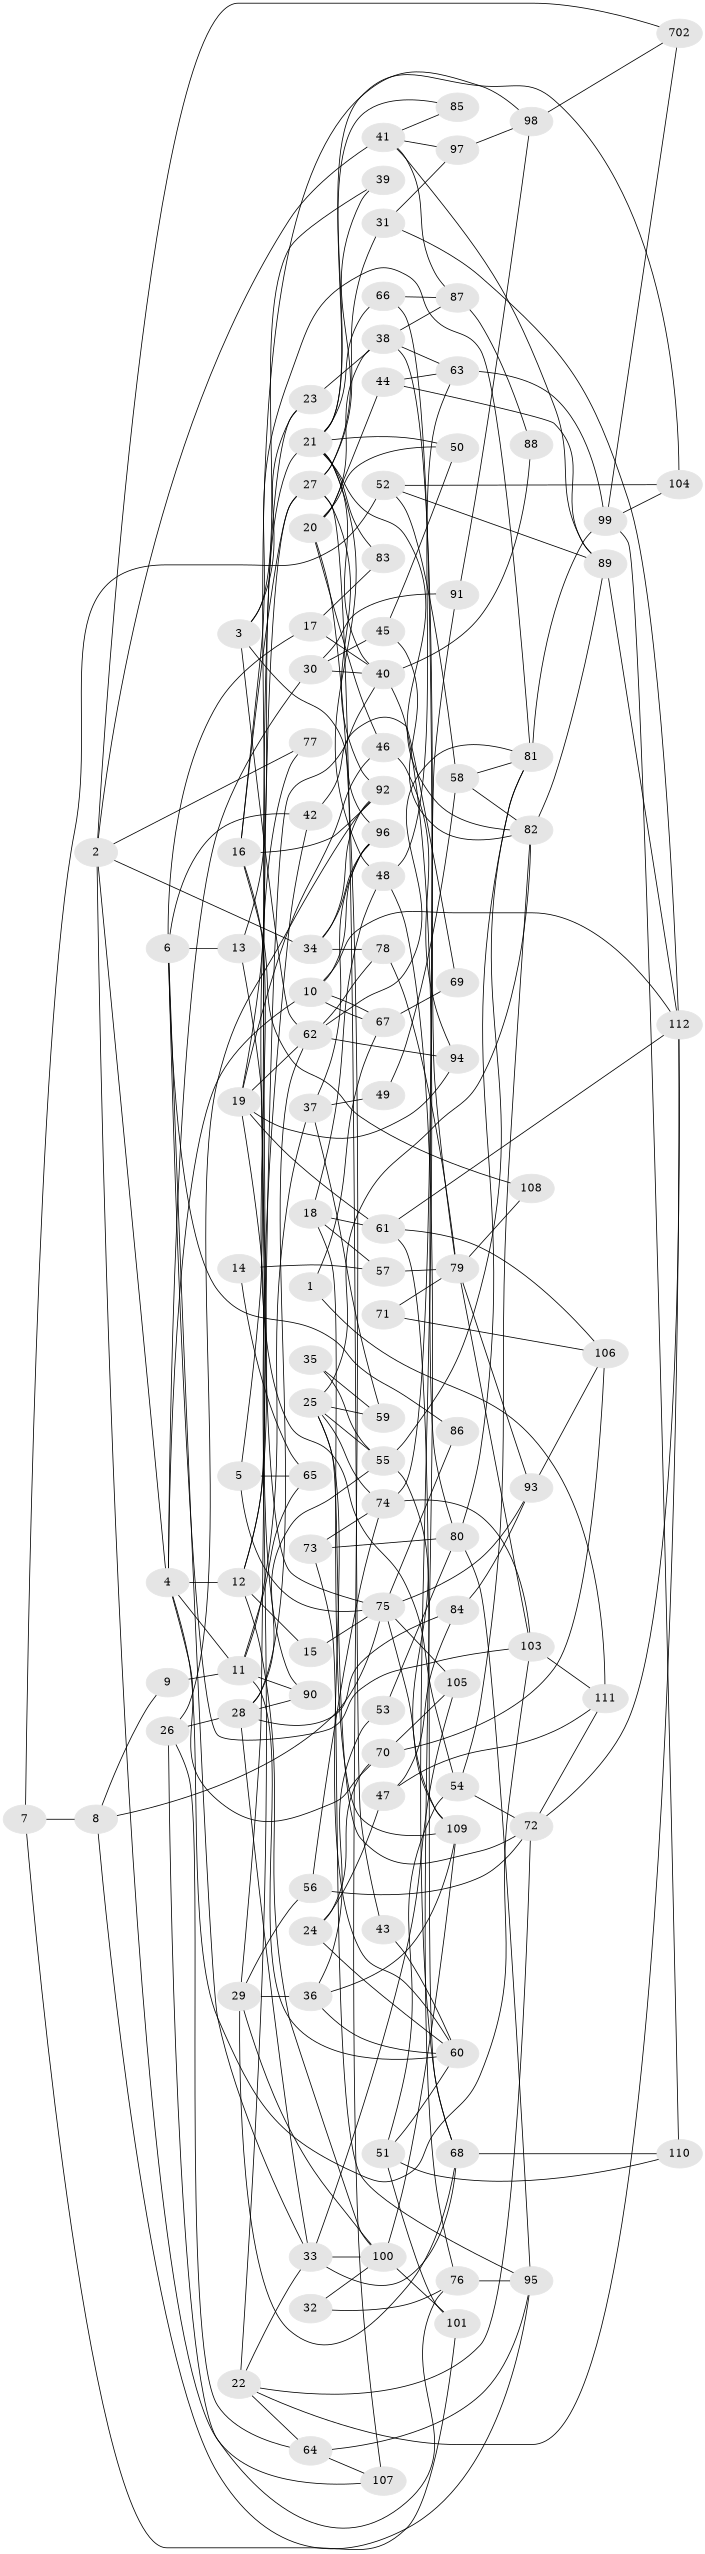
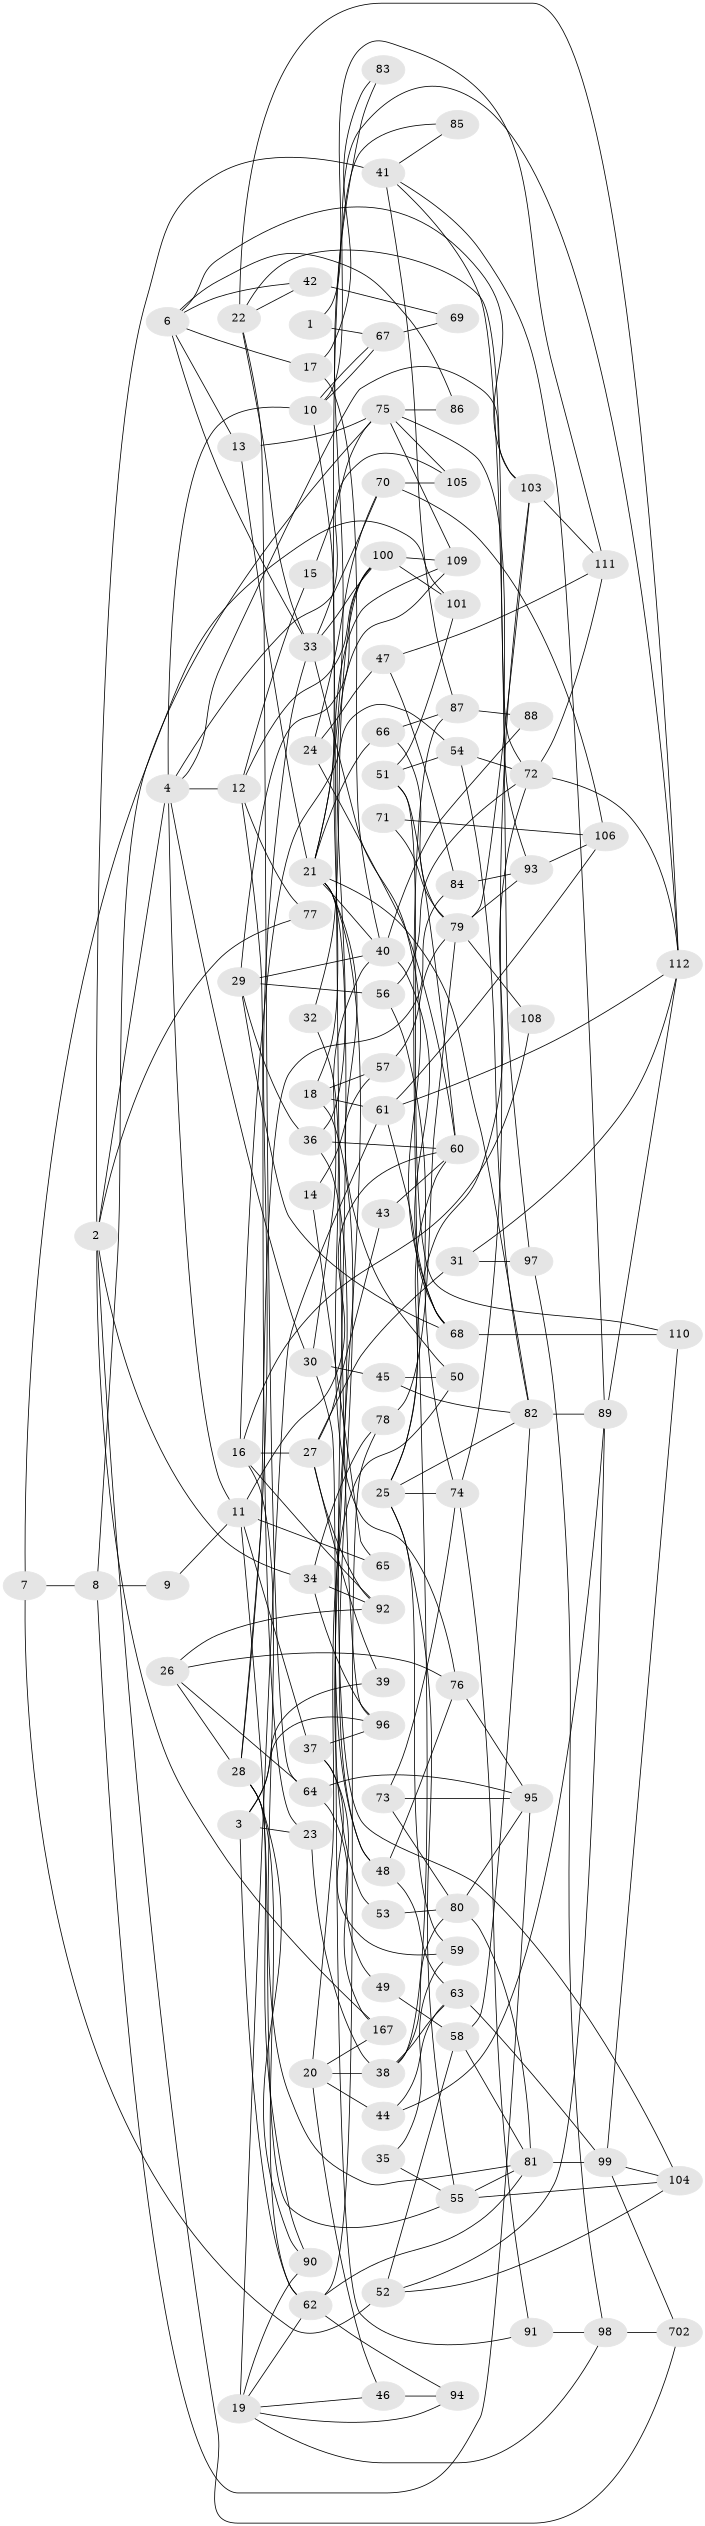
(239, 1476) -> none
(416, 1672) -> (568, 2190)
(383, 2481) -> (383, 2031)
